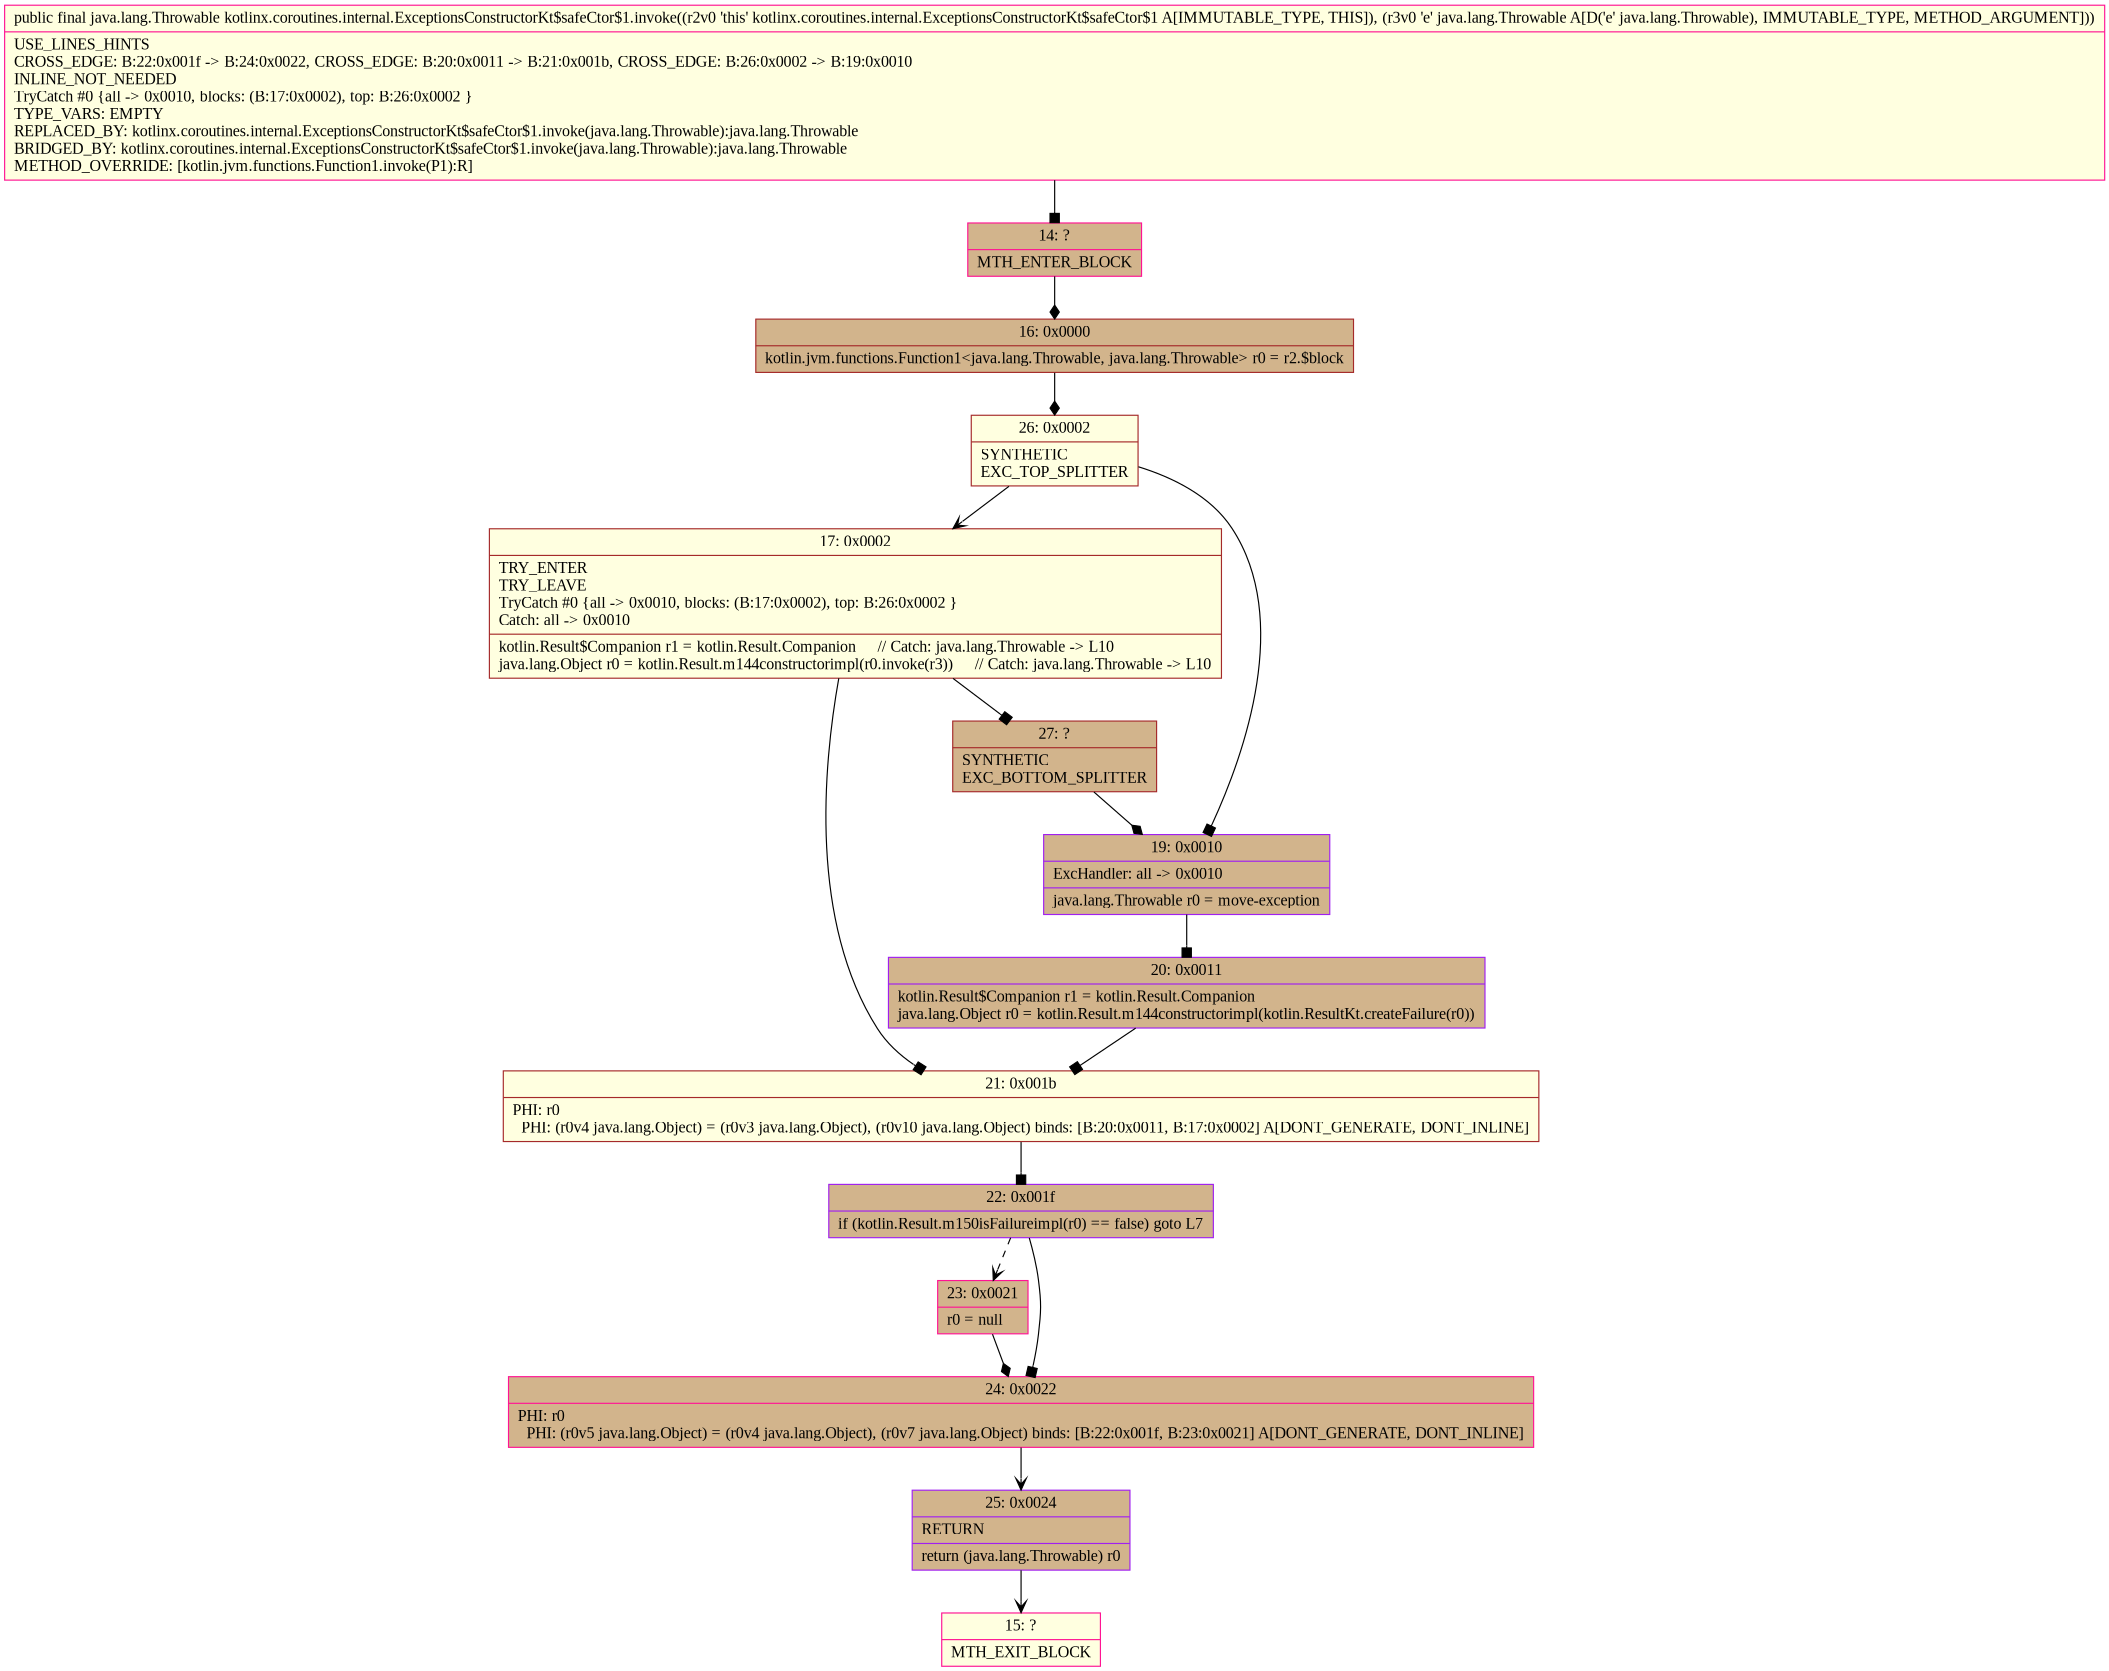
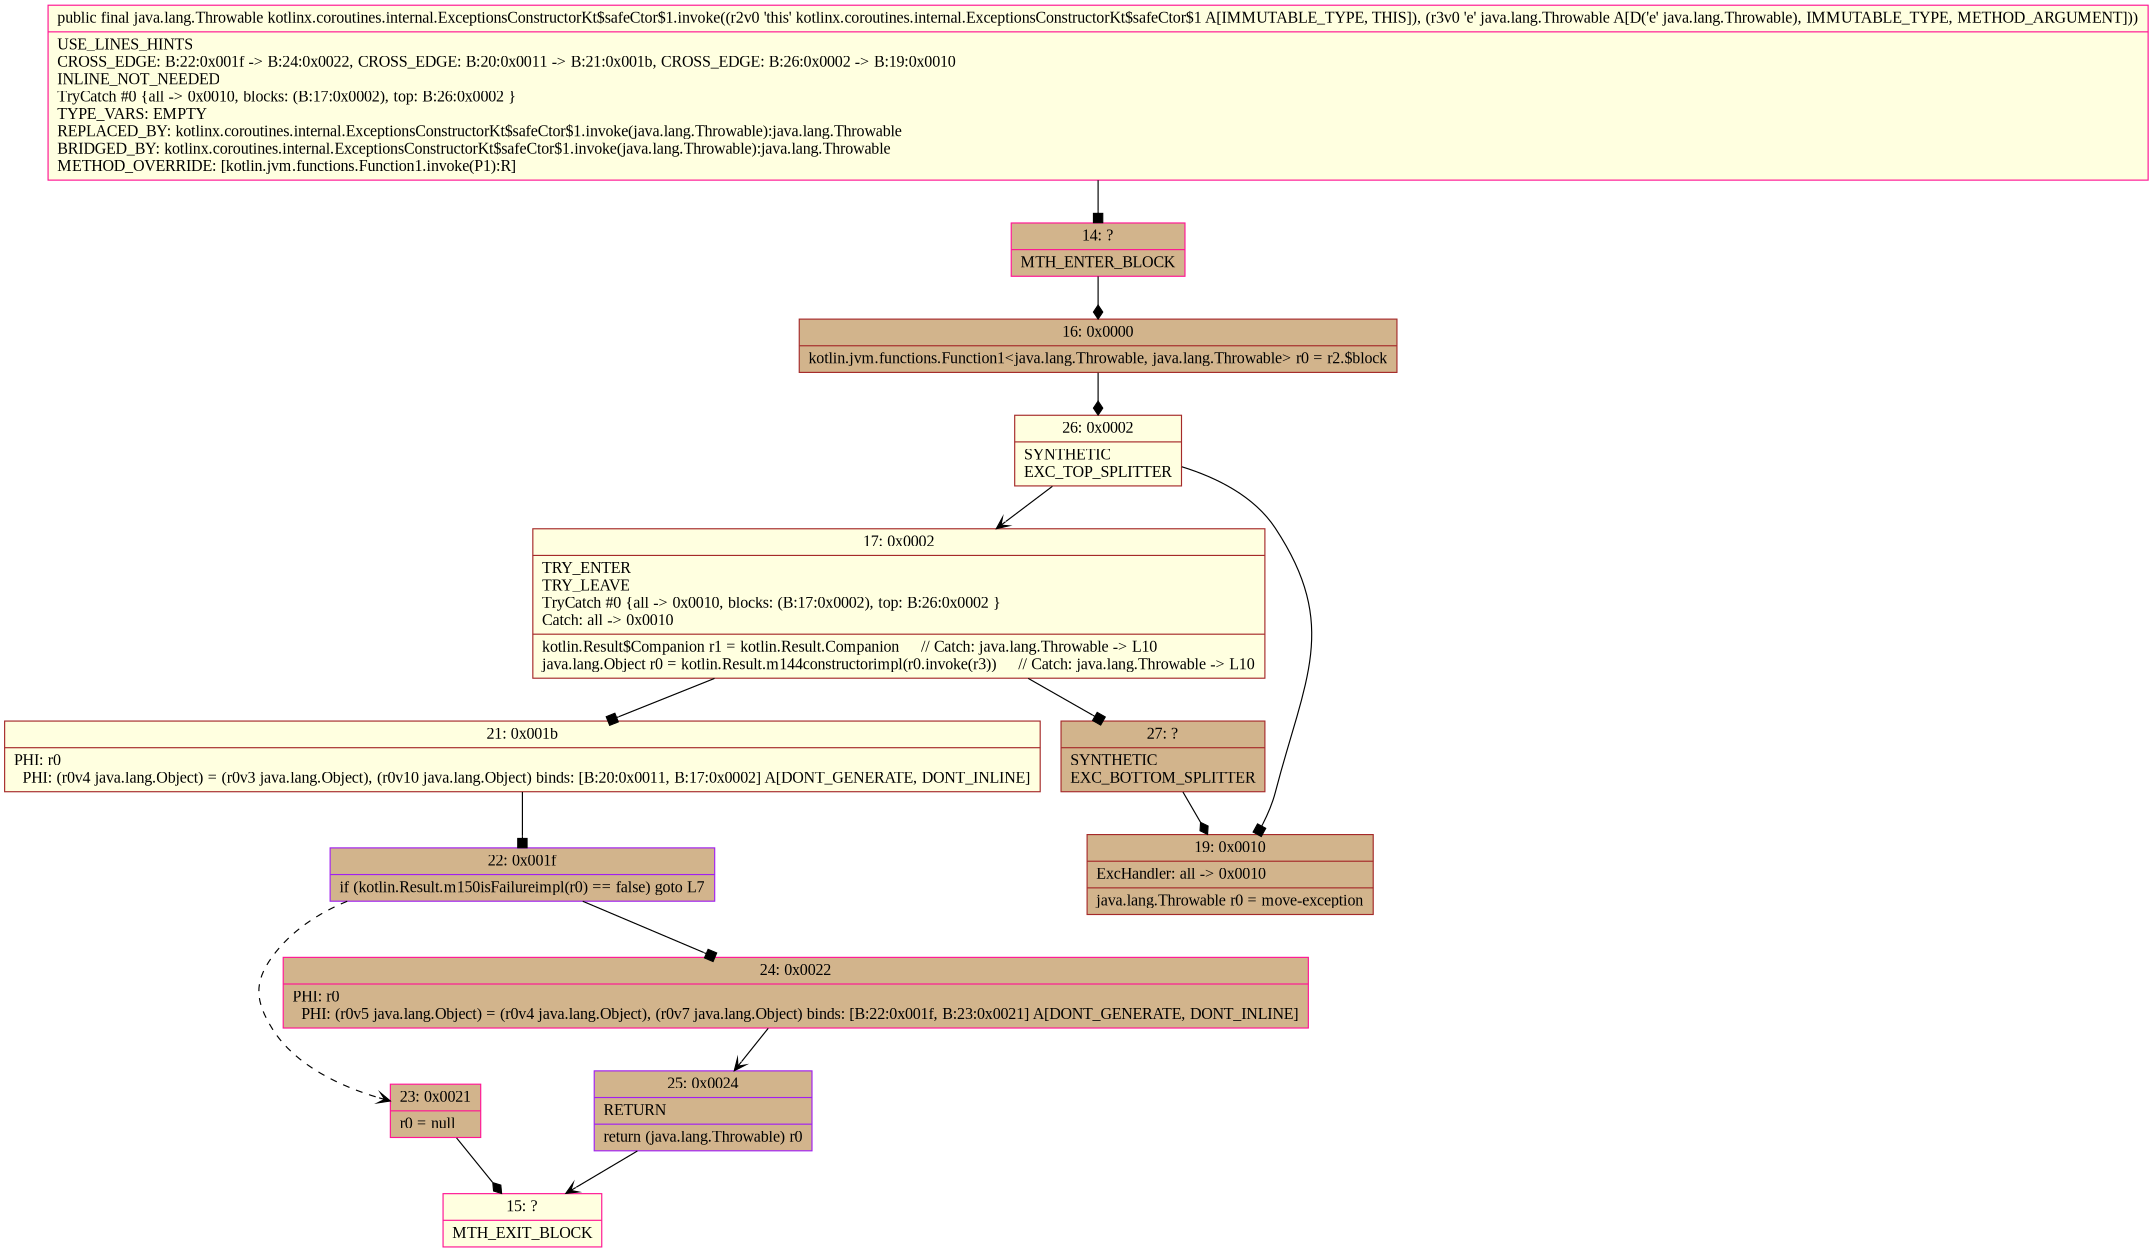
(1187, 875) -> (1230, 875)
(1187, 993) -> none
(998, 1349) -> (475, 1160)
